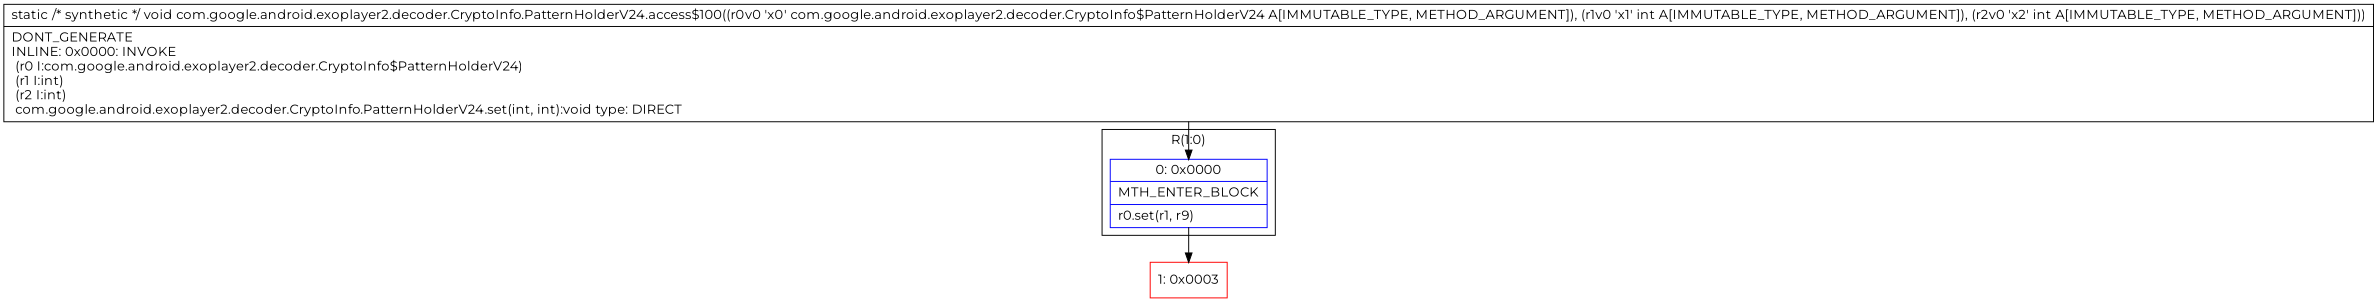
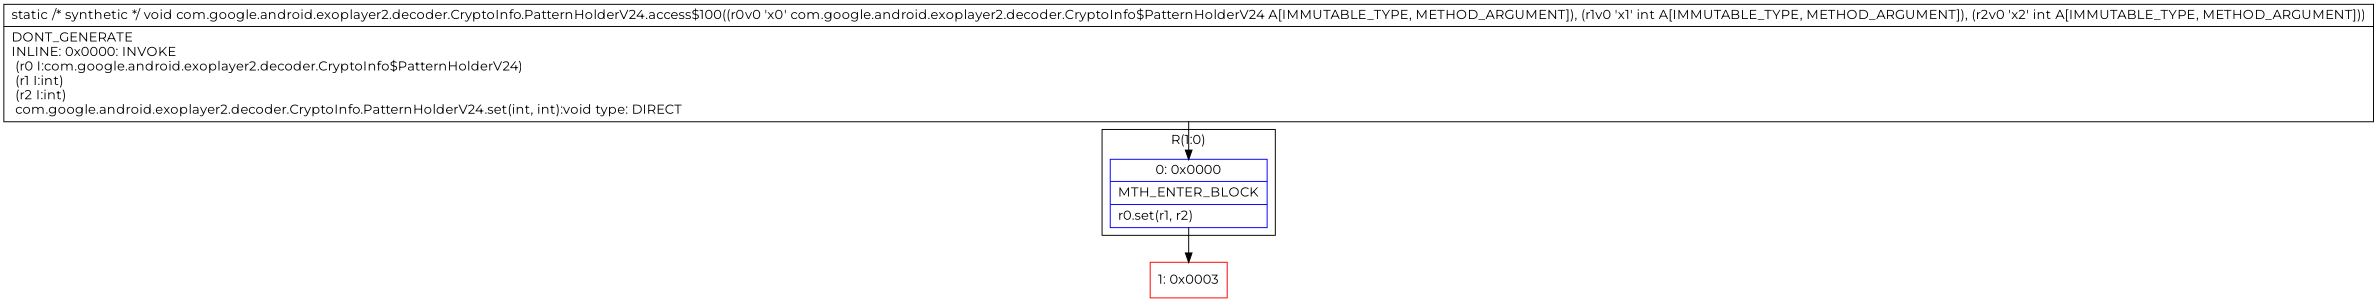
(1156, 216) -> (1156, 216)
